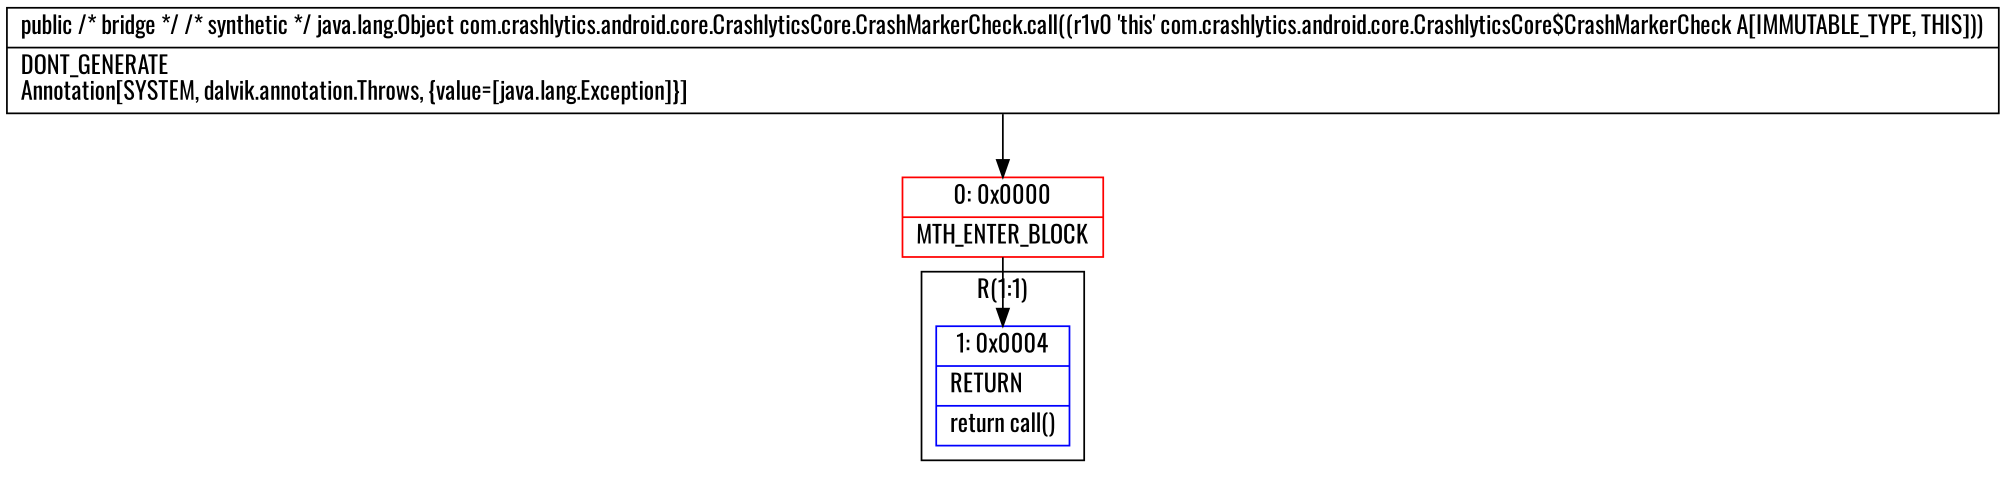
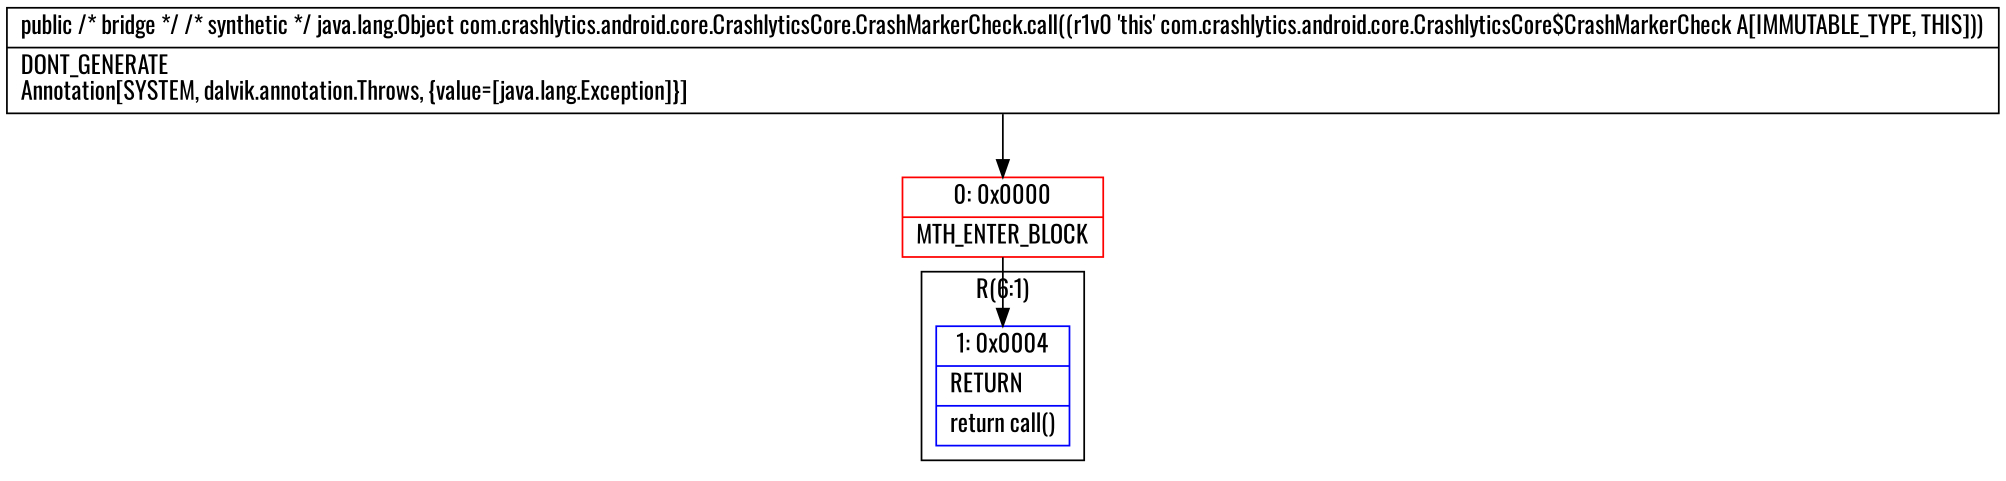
(1003, 292) -> (1003, 292)
